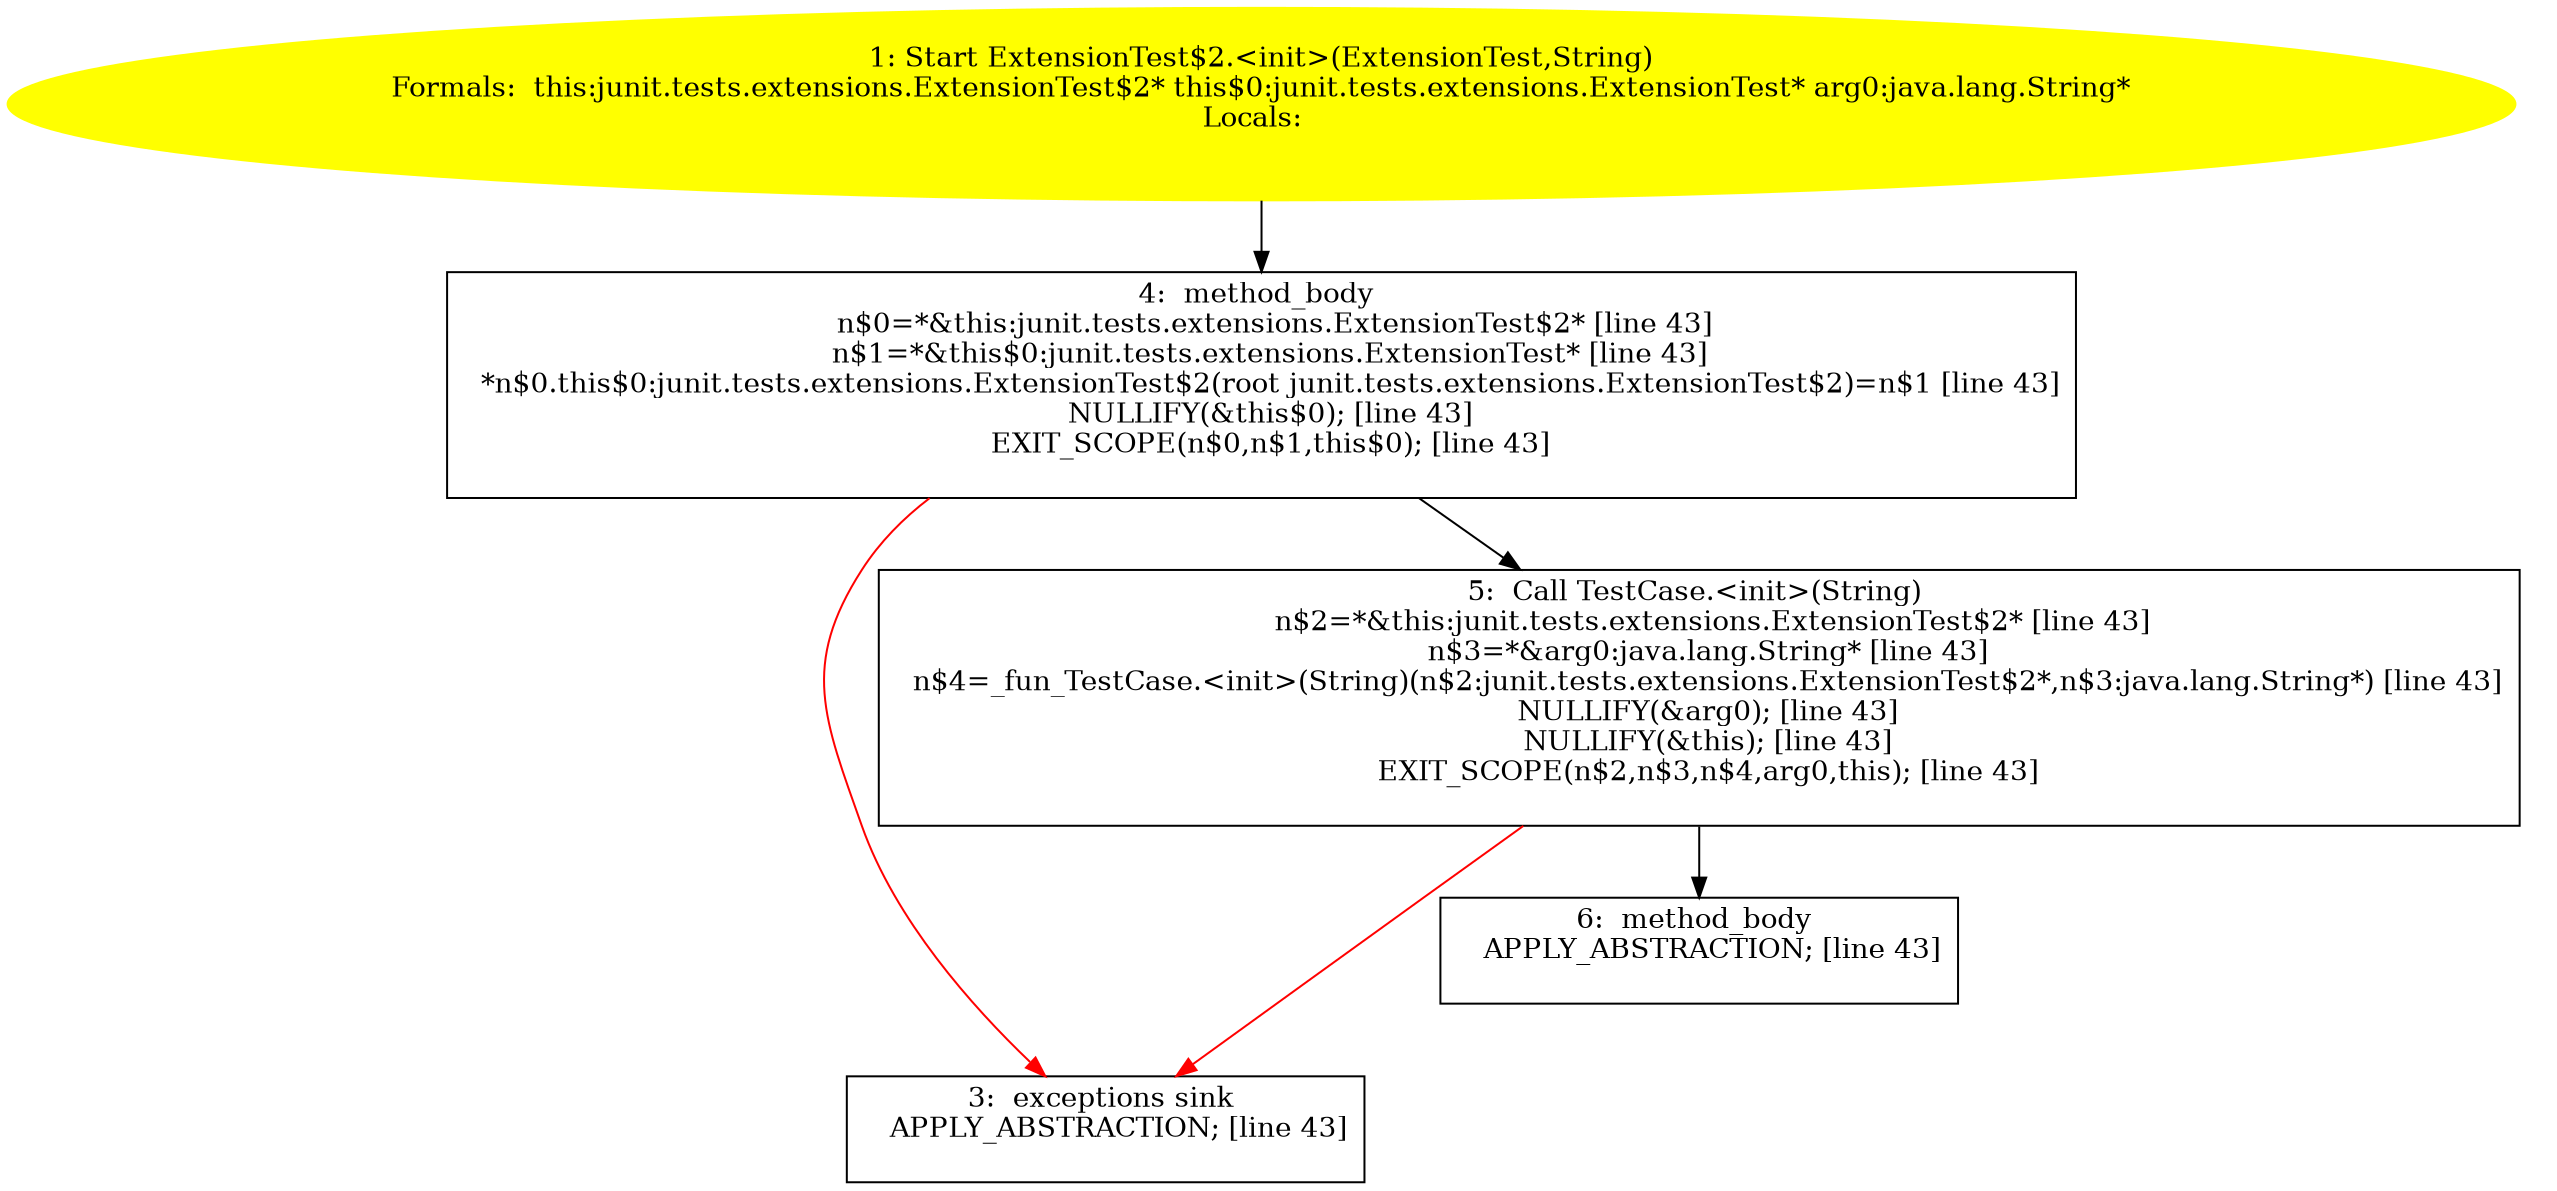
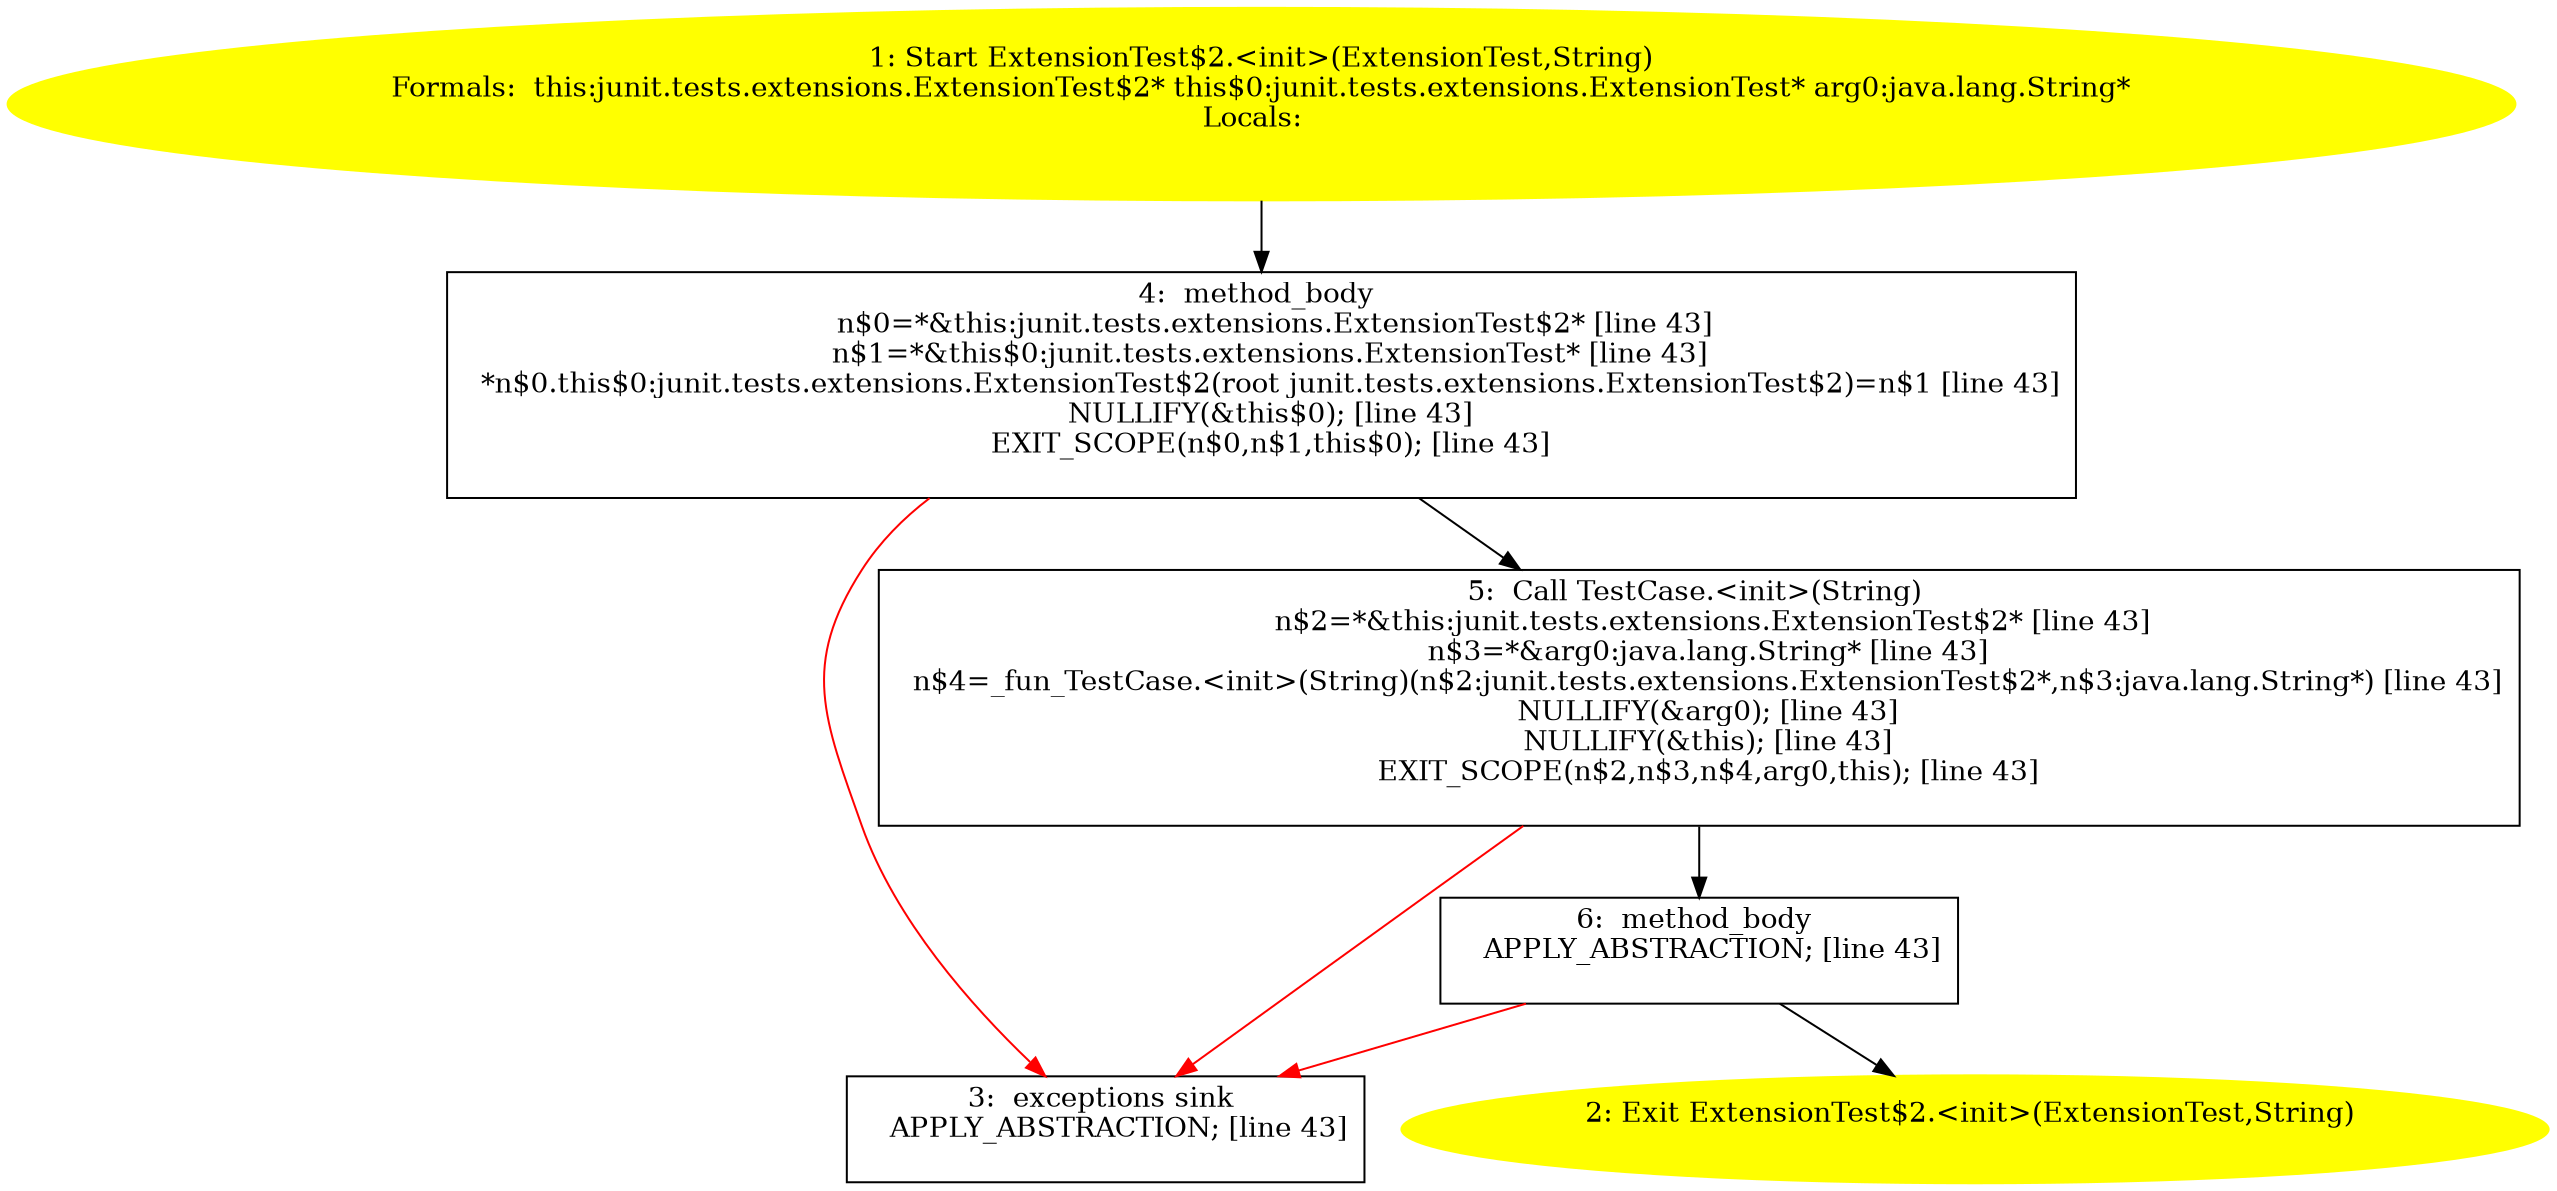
none -> (1412, 1037)
none -> (1975, 1129)
